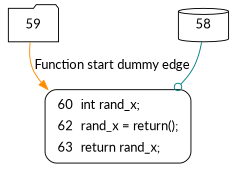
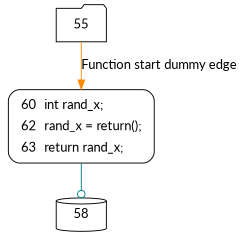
(33, 25) -> (81, 25)
(195, 65) -> (81, 177)
